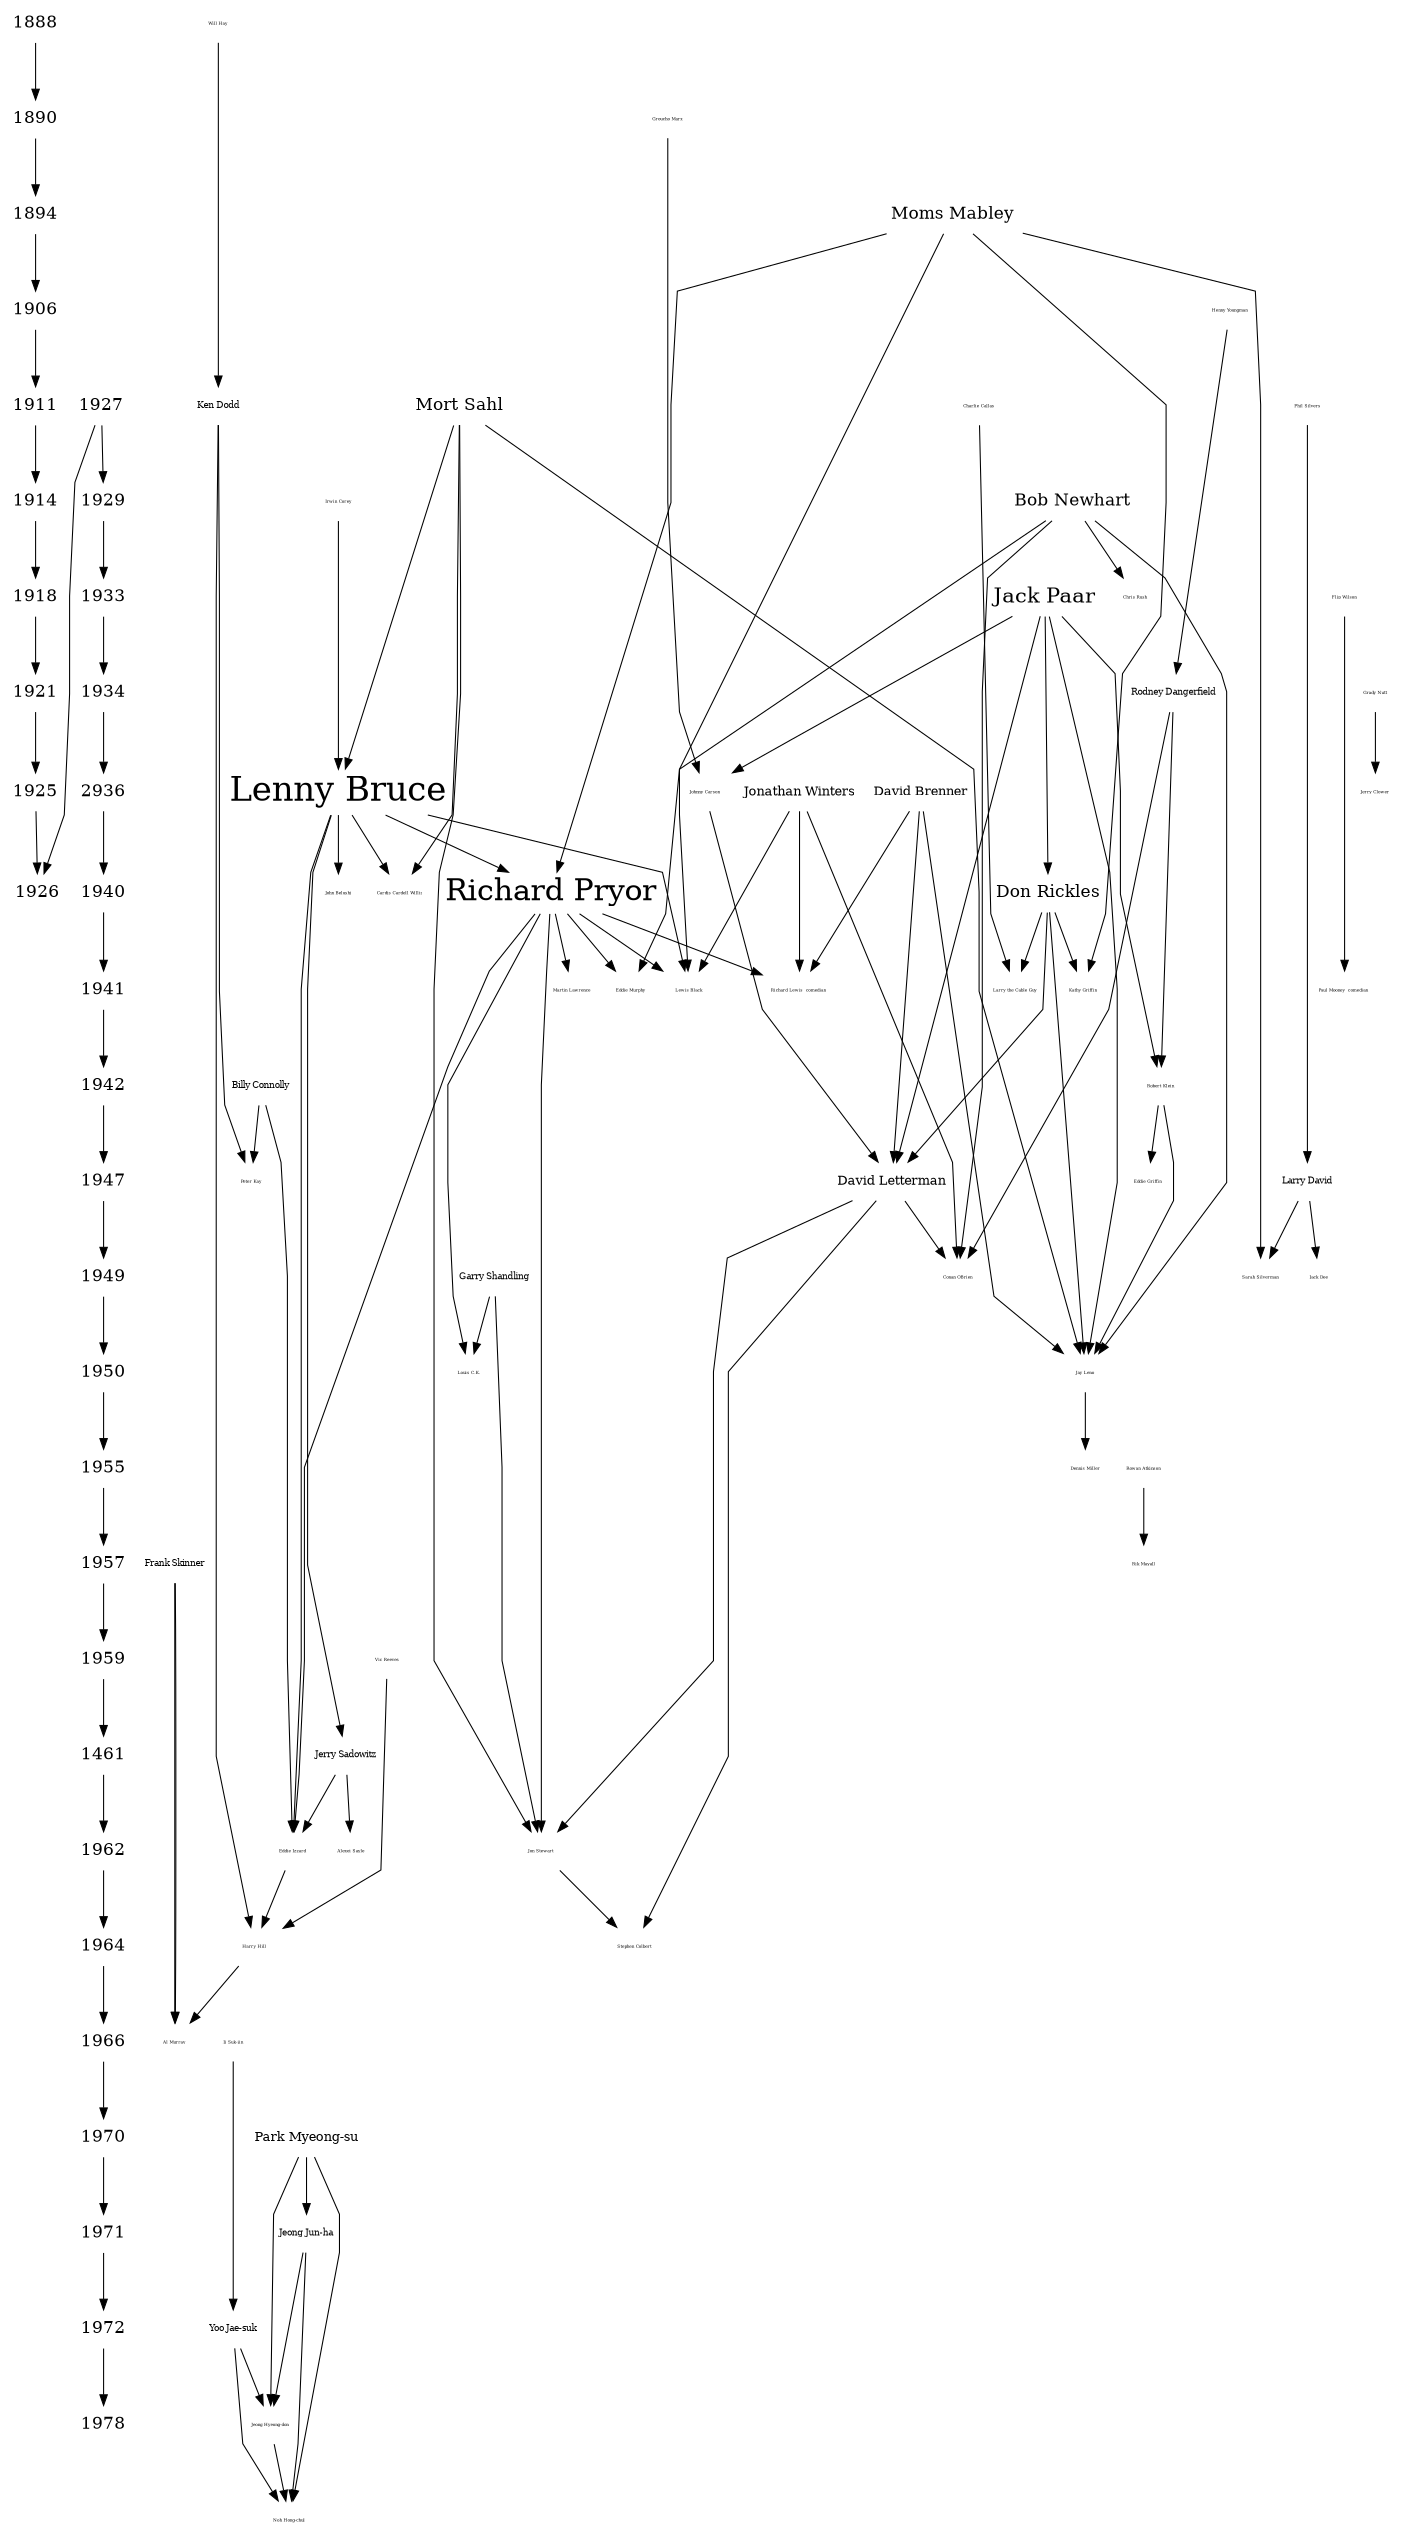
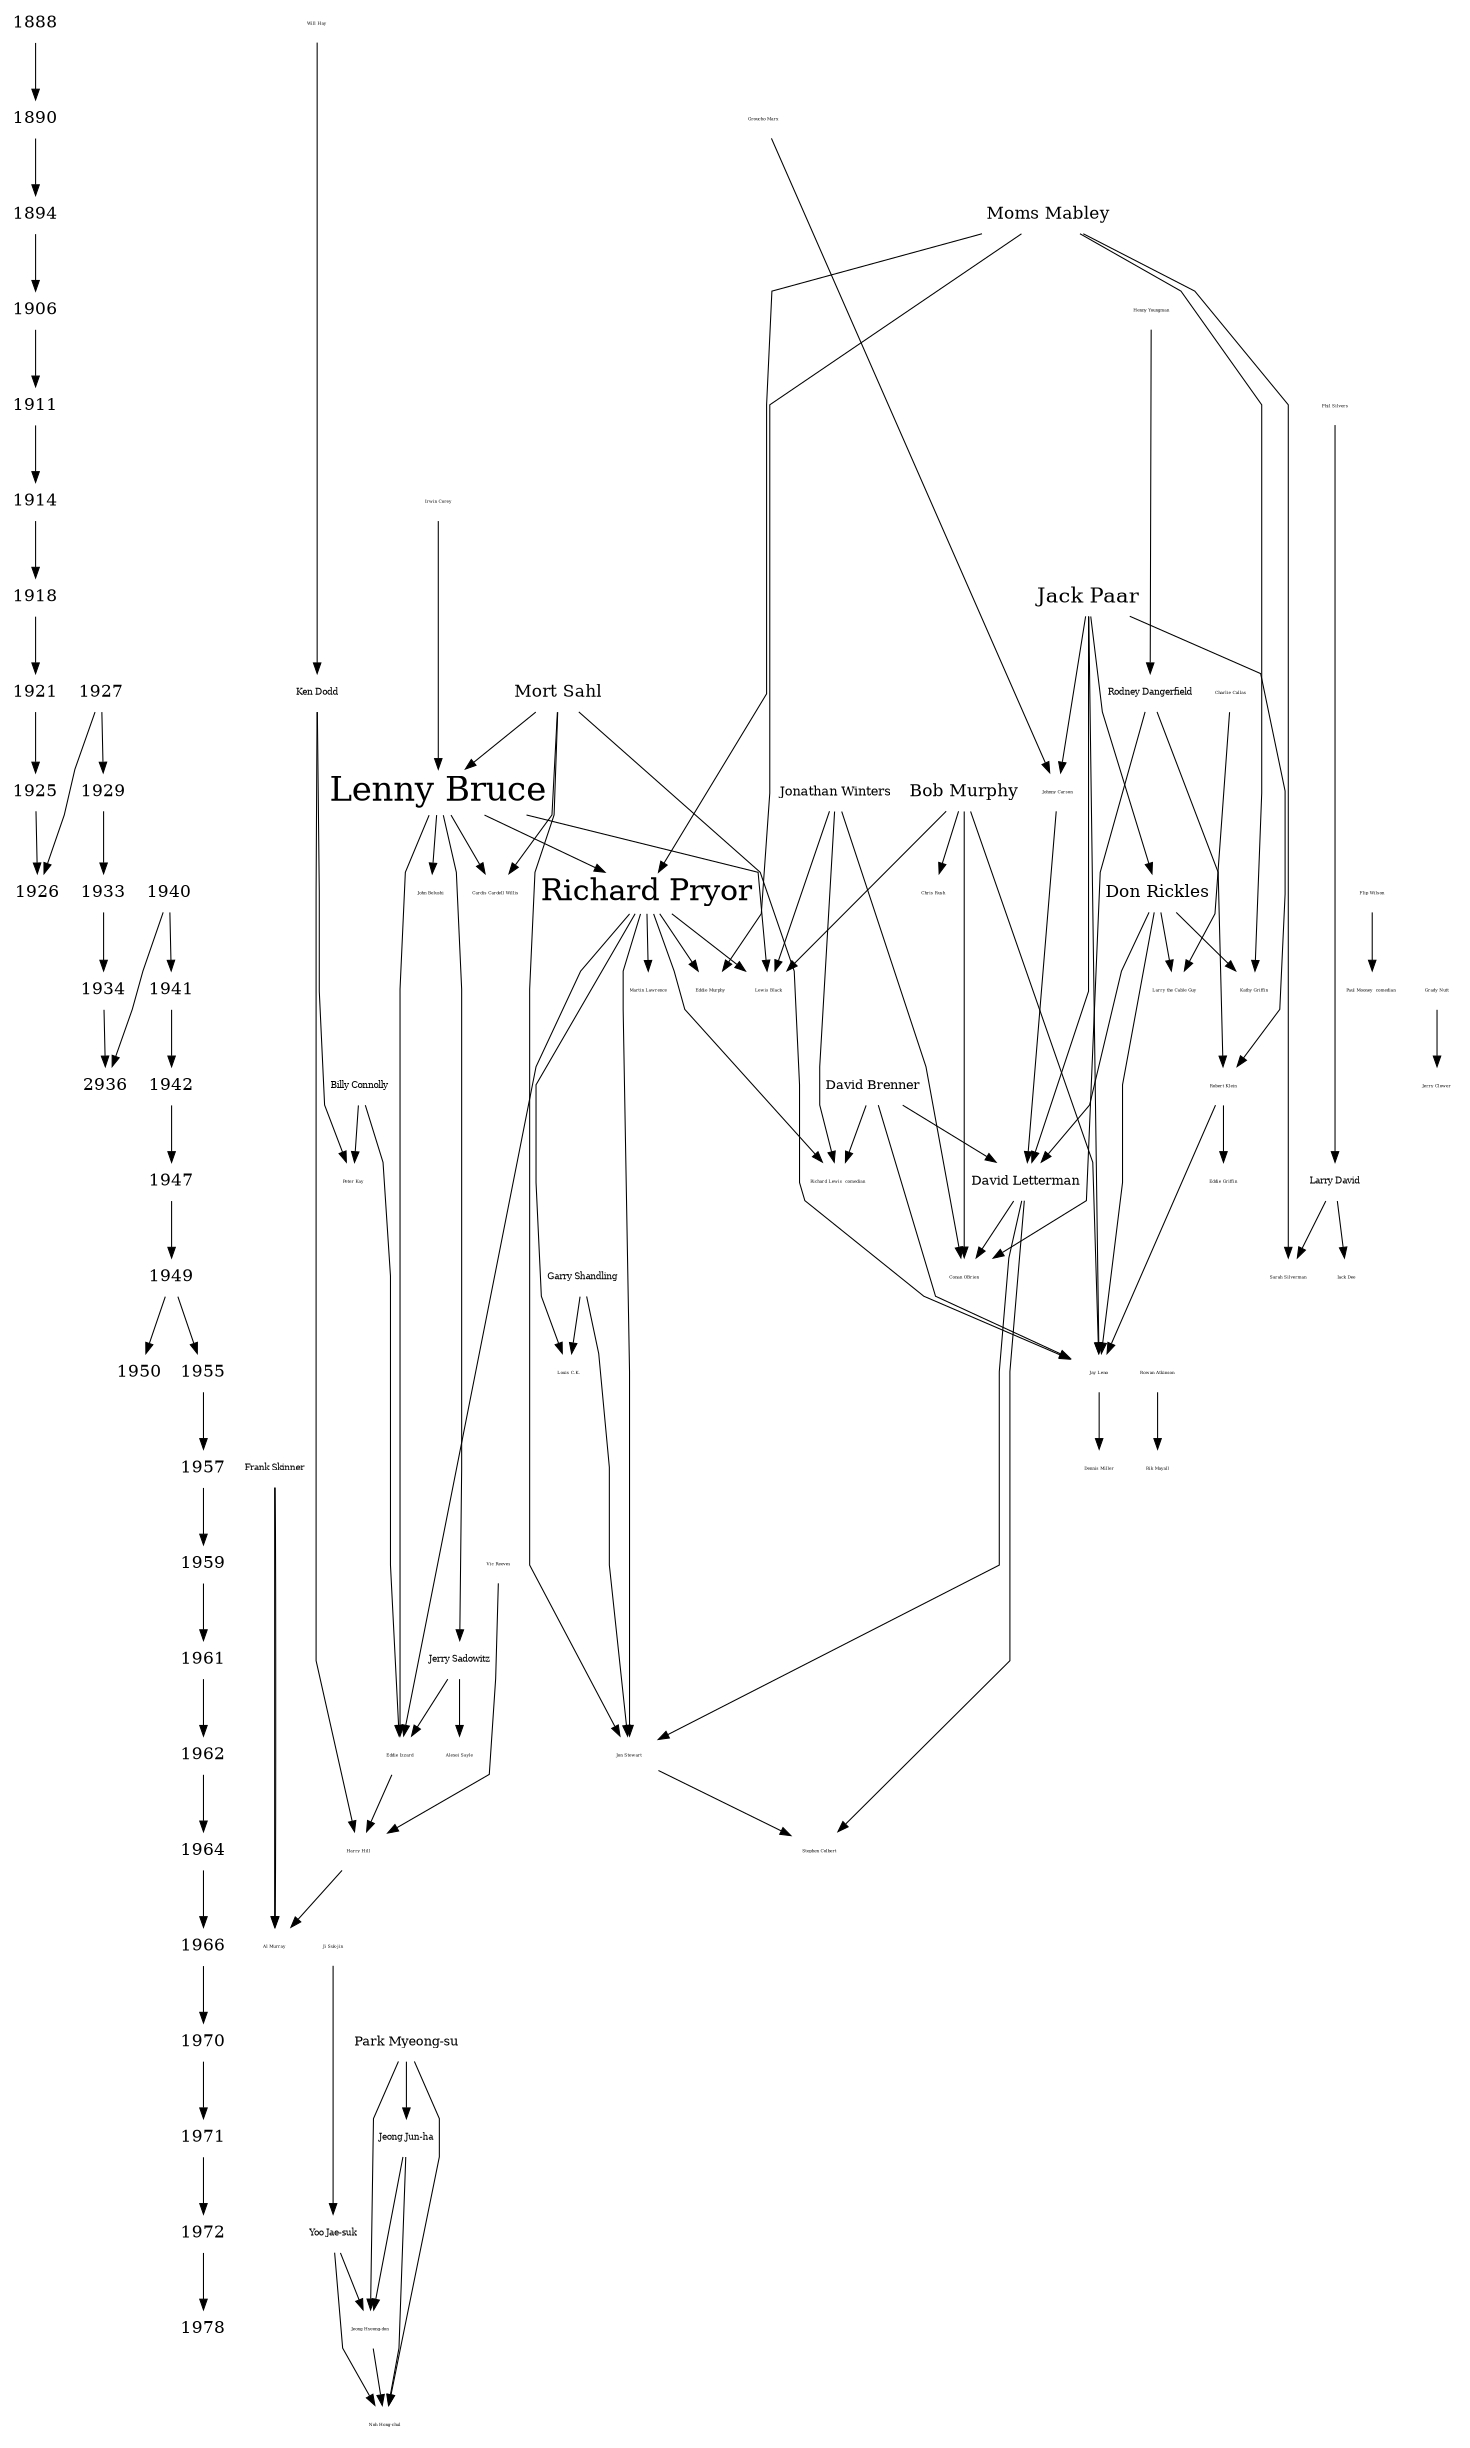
(1073, 502) -> (964, 792)
(104, 837) -> (139, 984)
(104, 1415) -> (186, 1320)
(104, 1755) -> (203, 1660)
